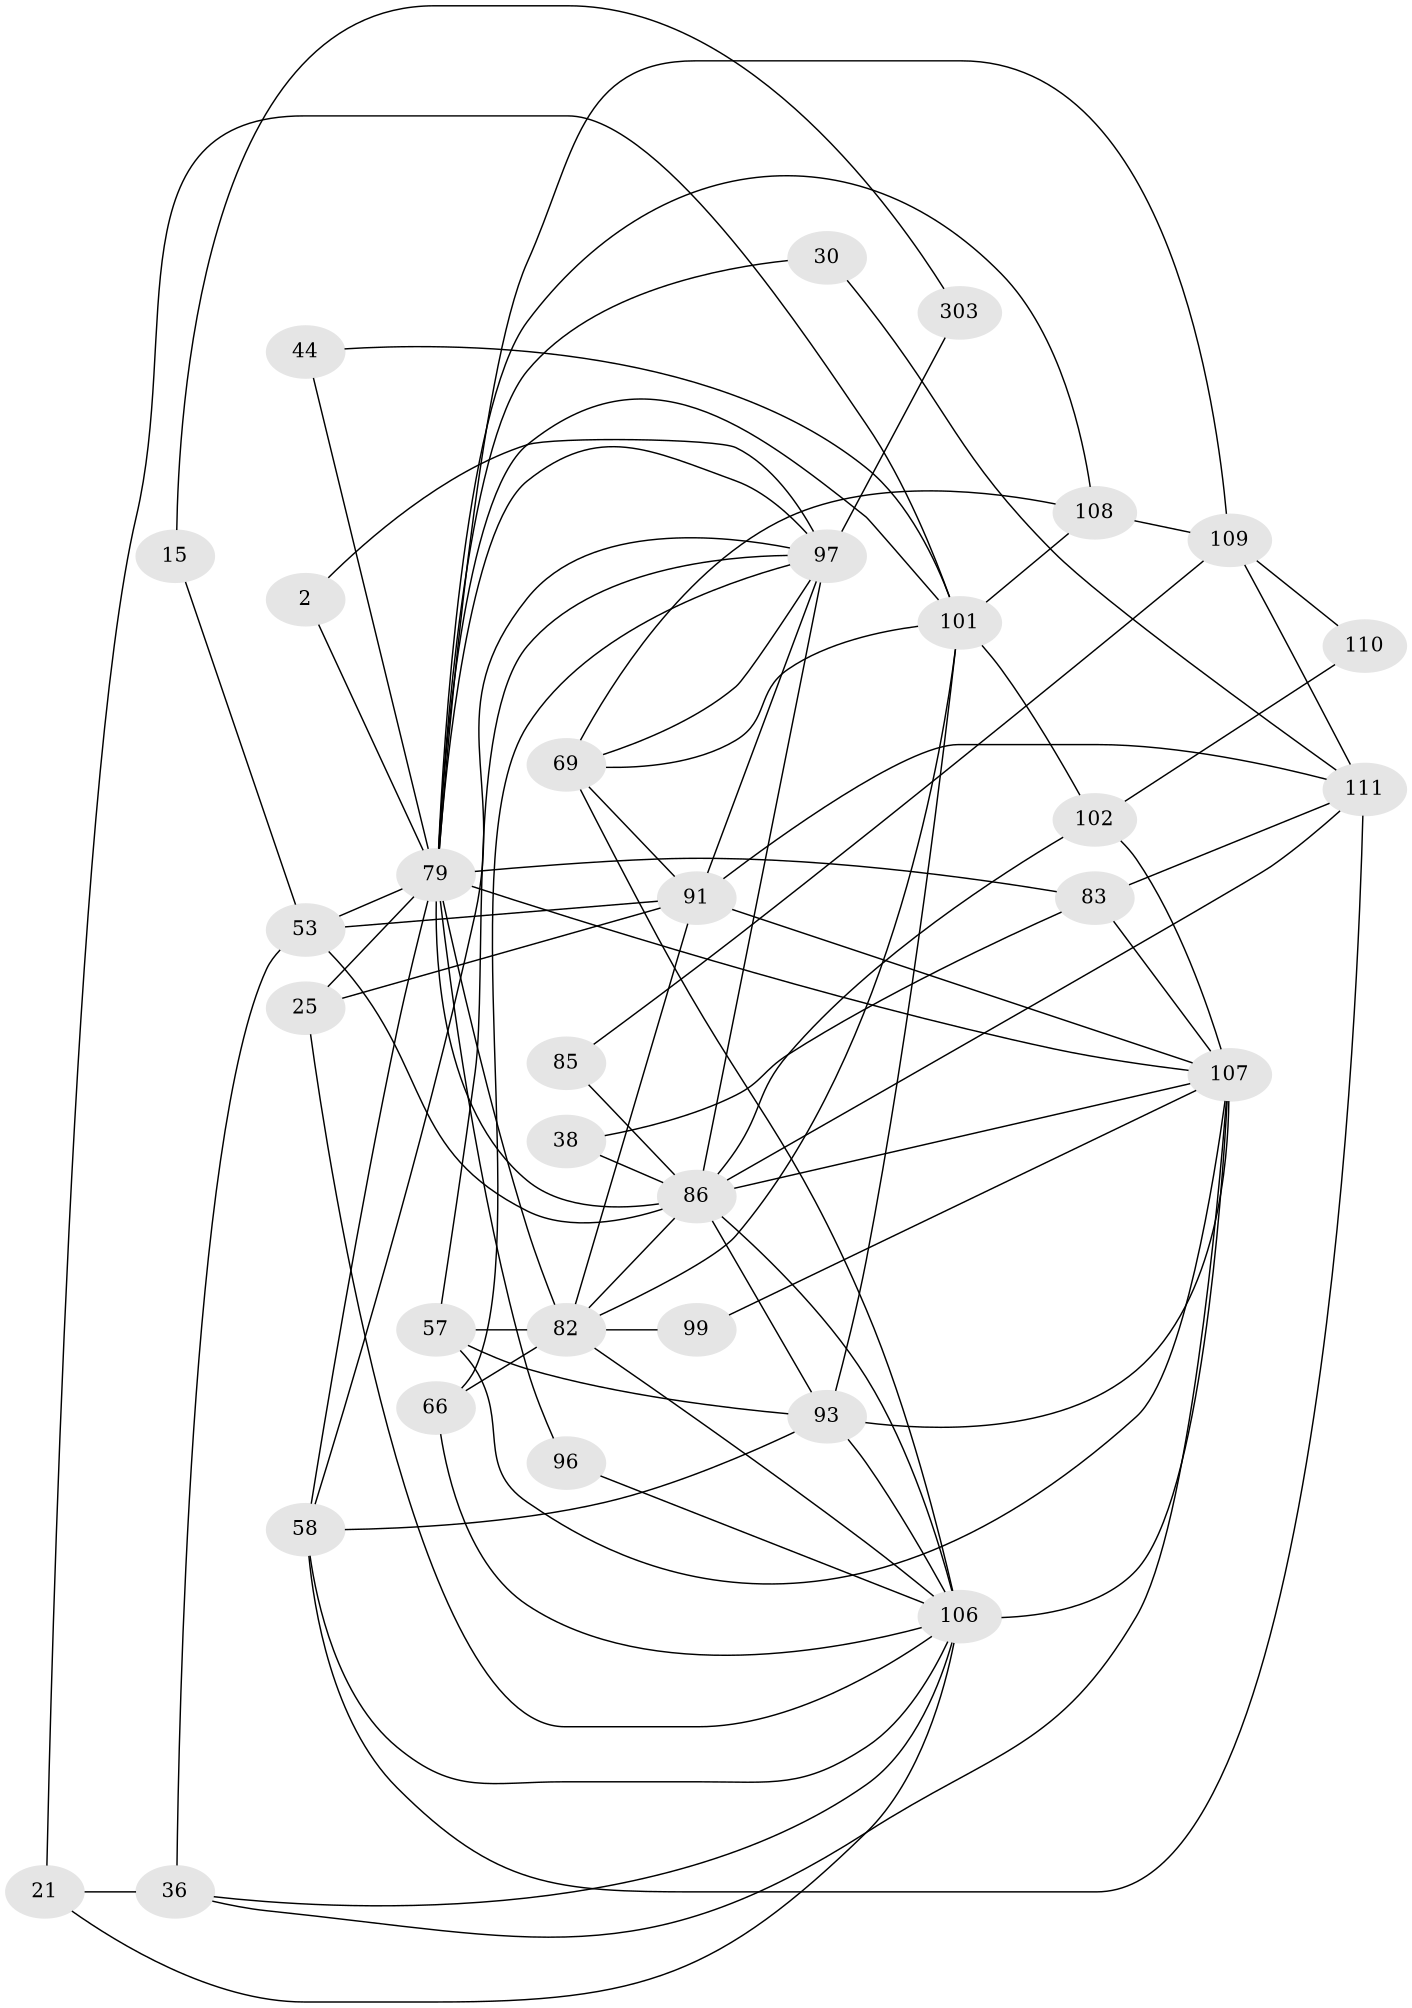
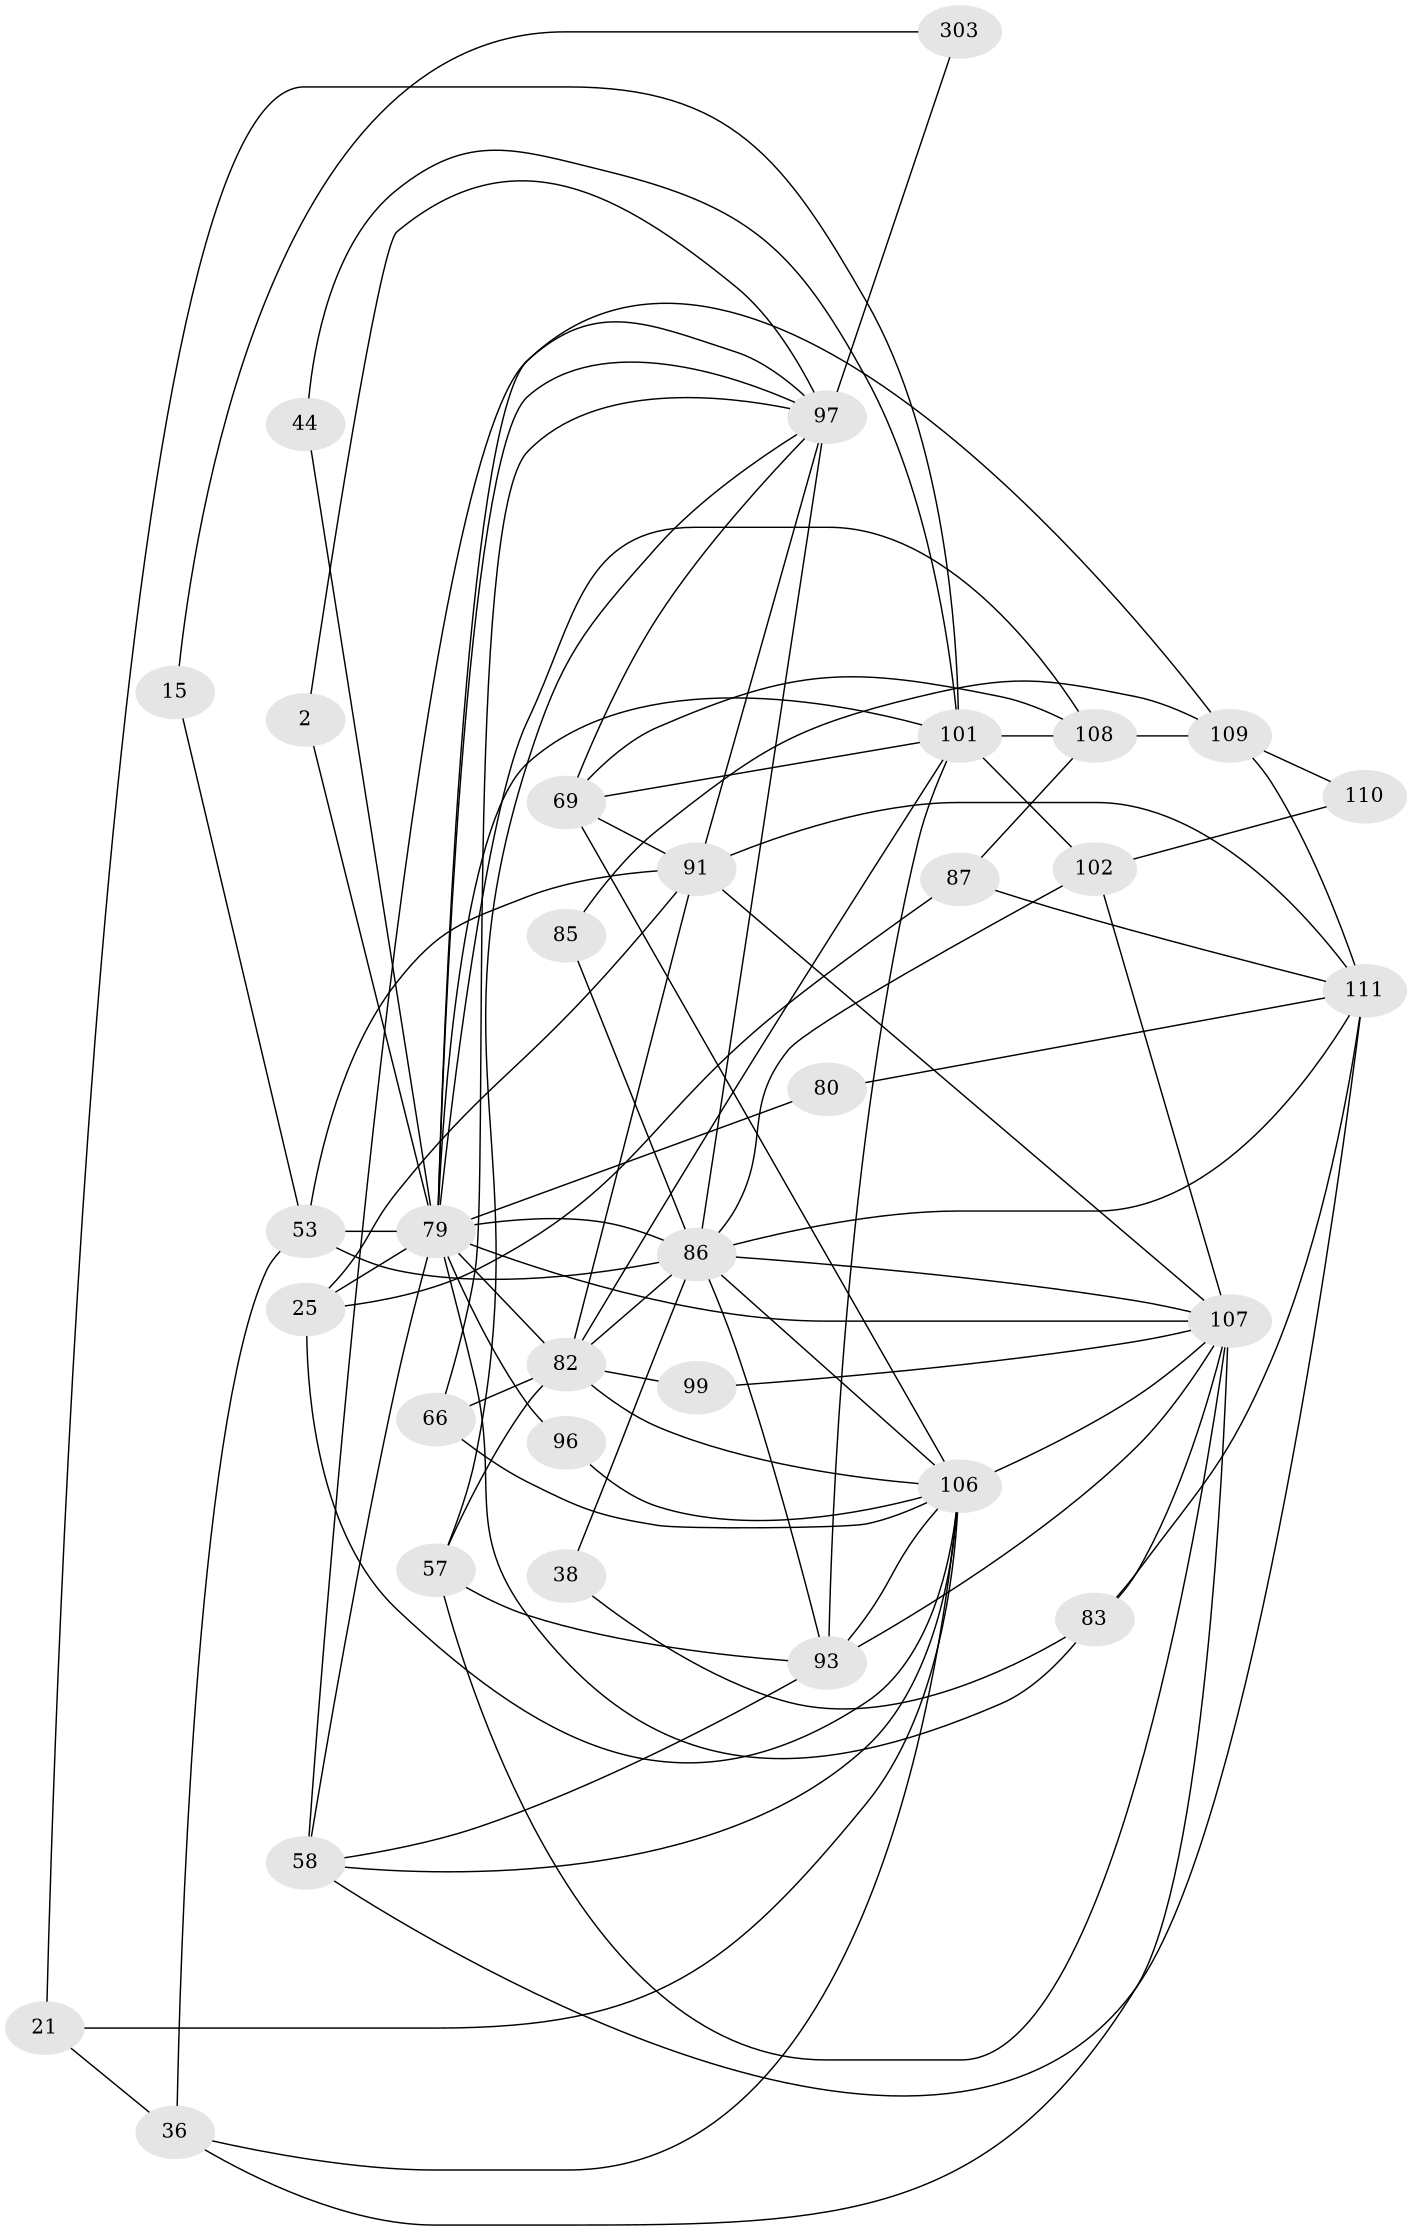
(827, 258) -> (827, 1089)
none -> (960, 879)
